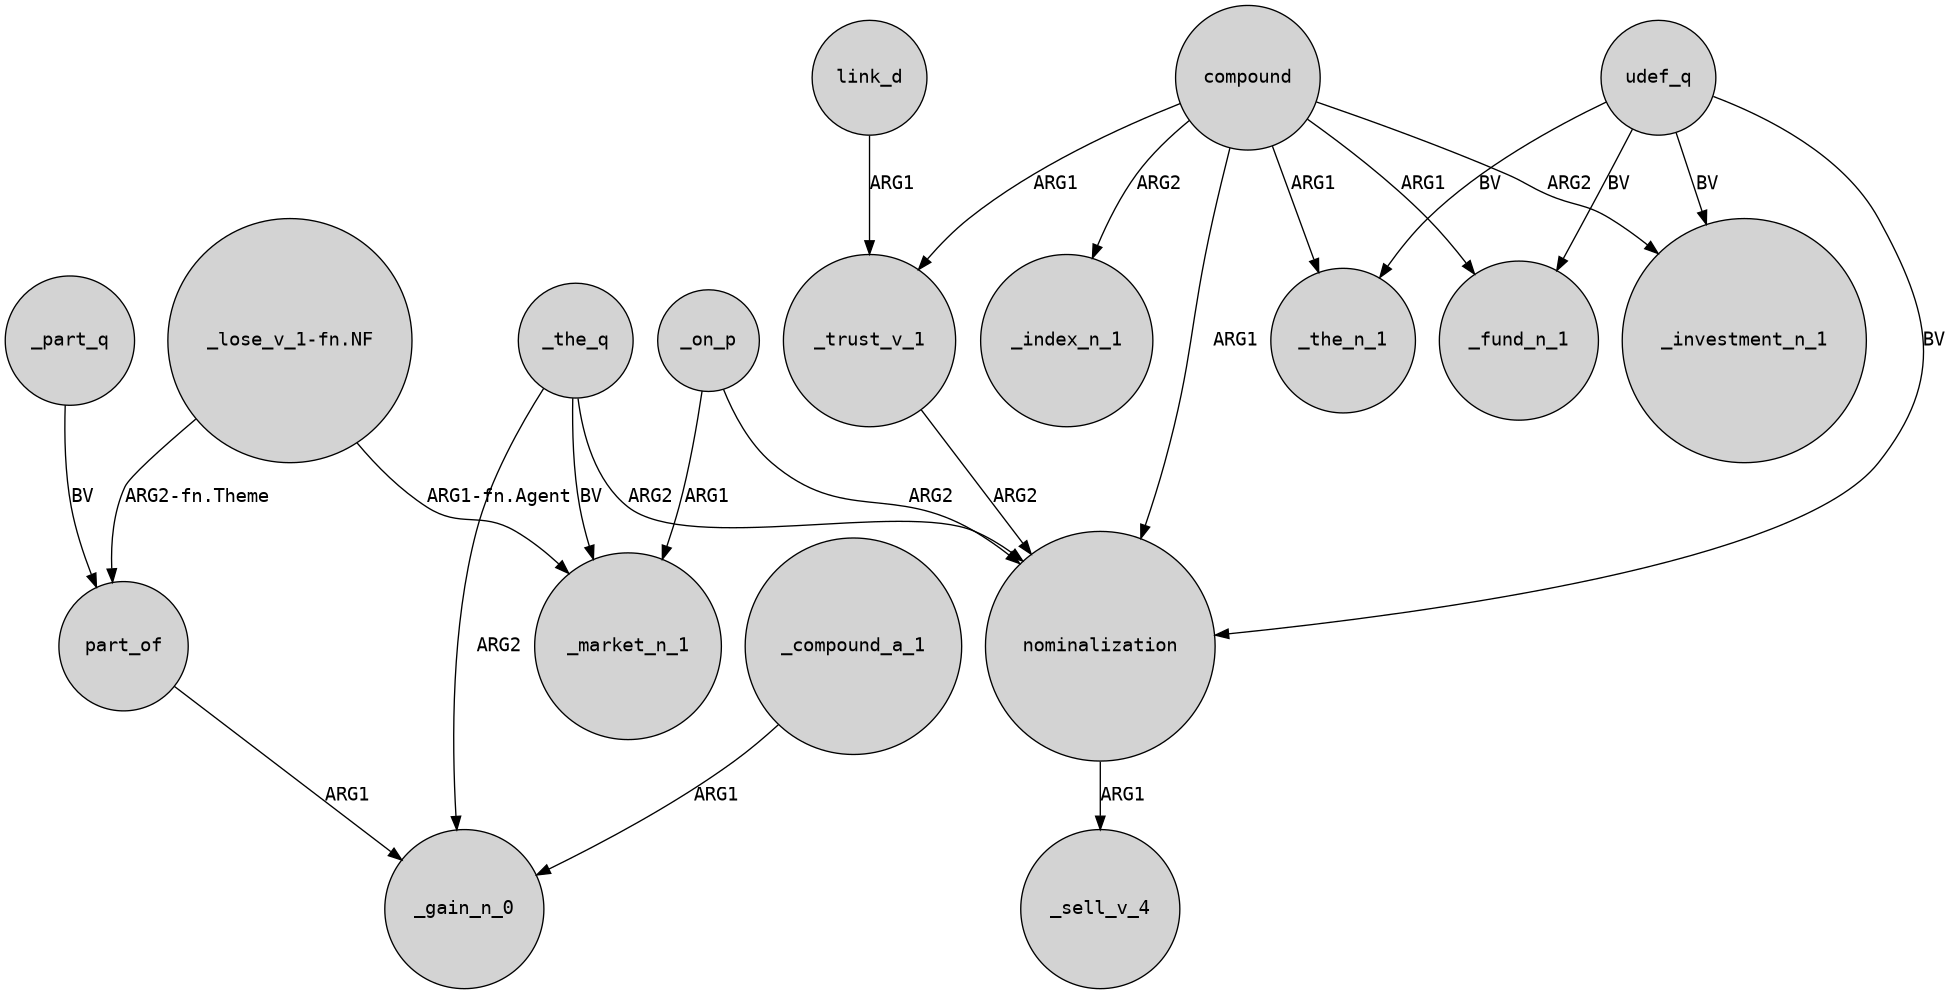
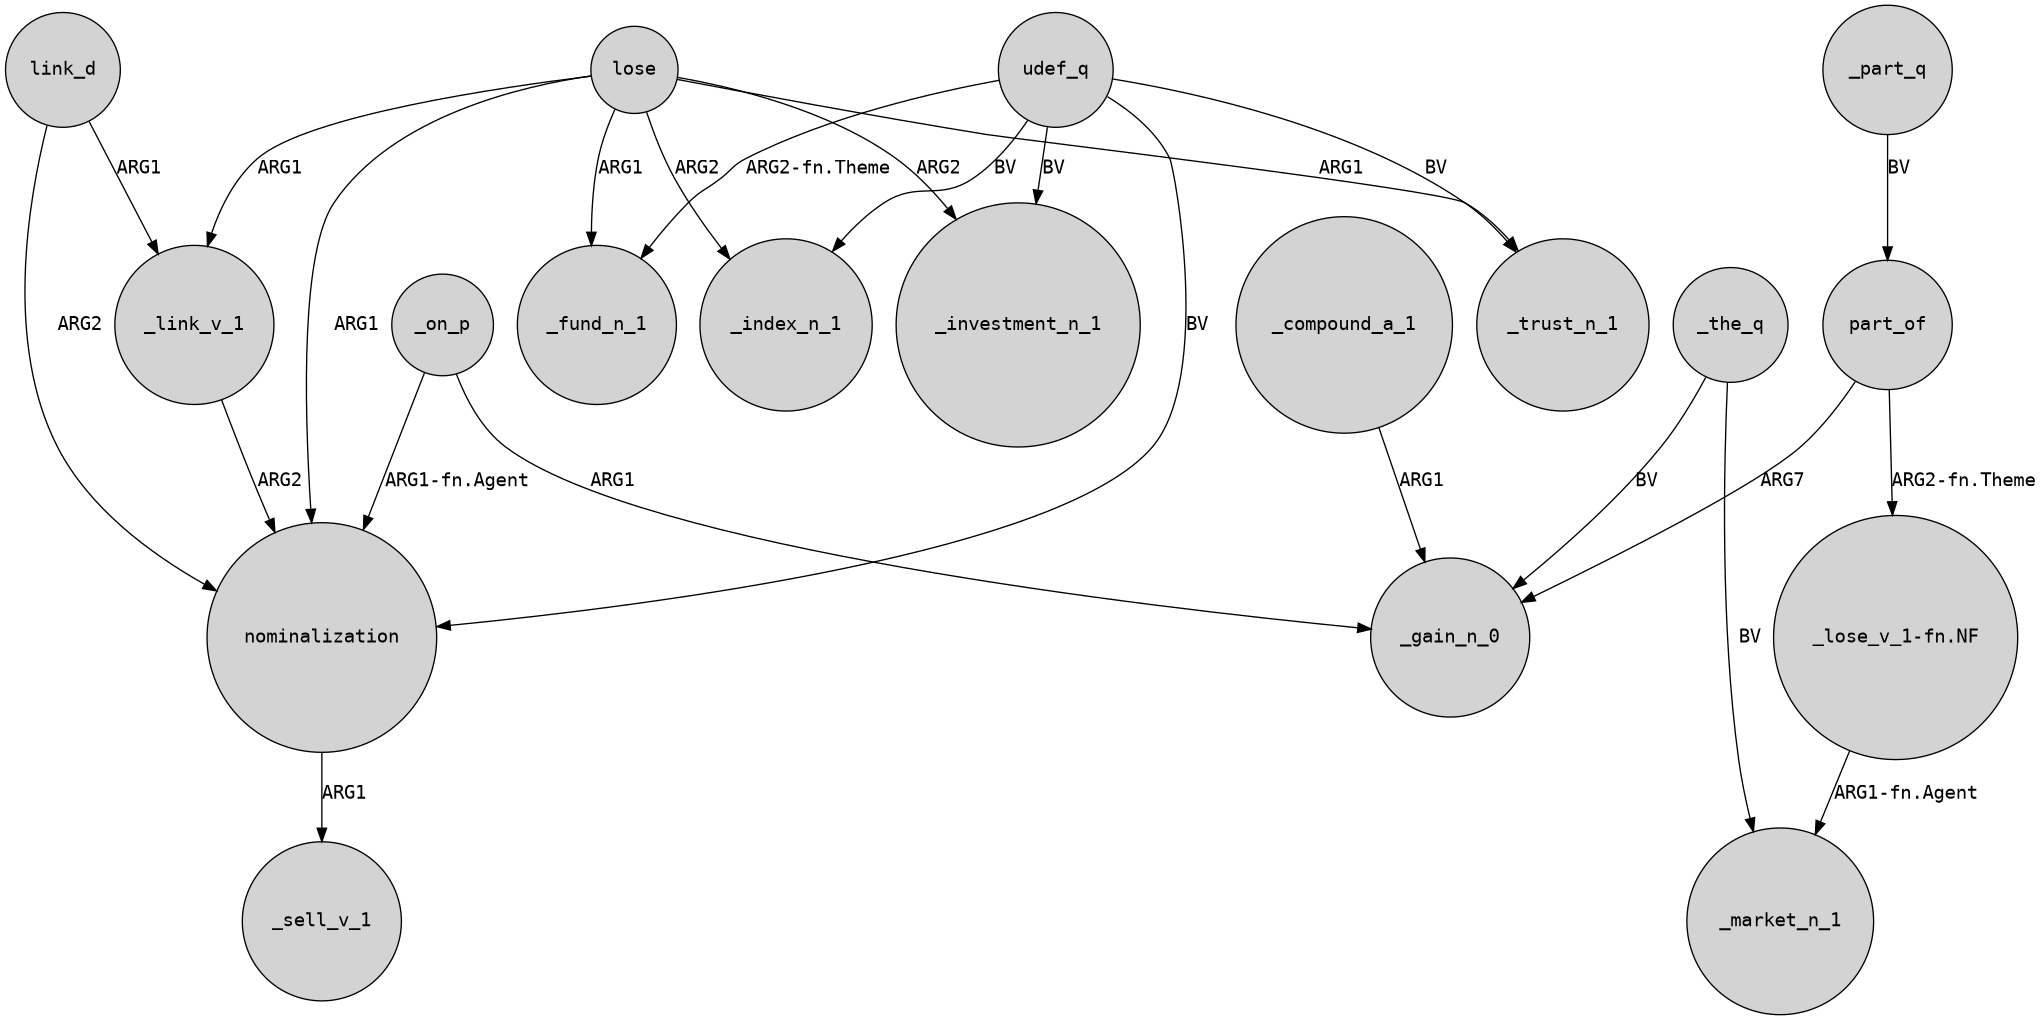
(1248, 78) -> (634, 70)
(1619, 184) -> (818, 169)
none -> (946, 189)
(870, 341) -> (194, 325)
(1343, 341) -> (1563, 325)
(688, 469) -> (903, 568)
(129, 481) -> (1891, 446)
(931, 497) -> (457, 481)
(761, 527) -> (37, 389)
(499, 646) -> (1647, 481)
(348, 796) -> (1783, 481)
(1100, 909) -> (322, 921)
